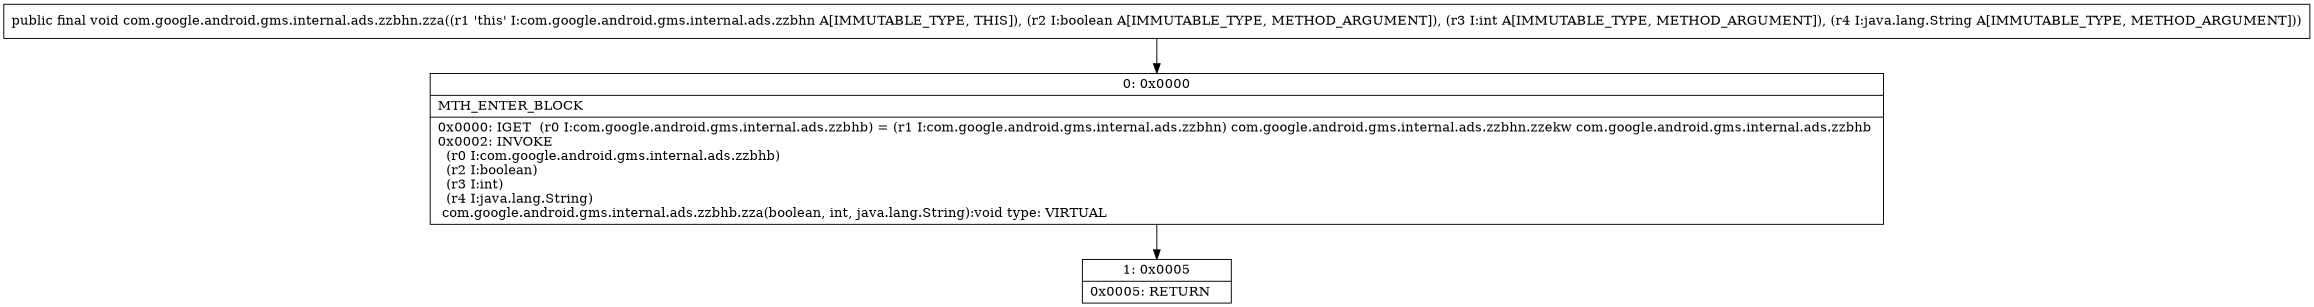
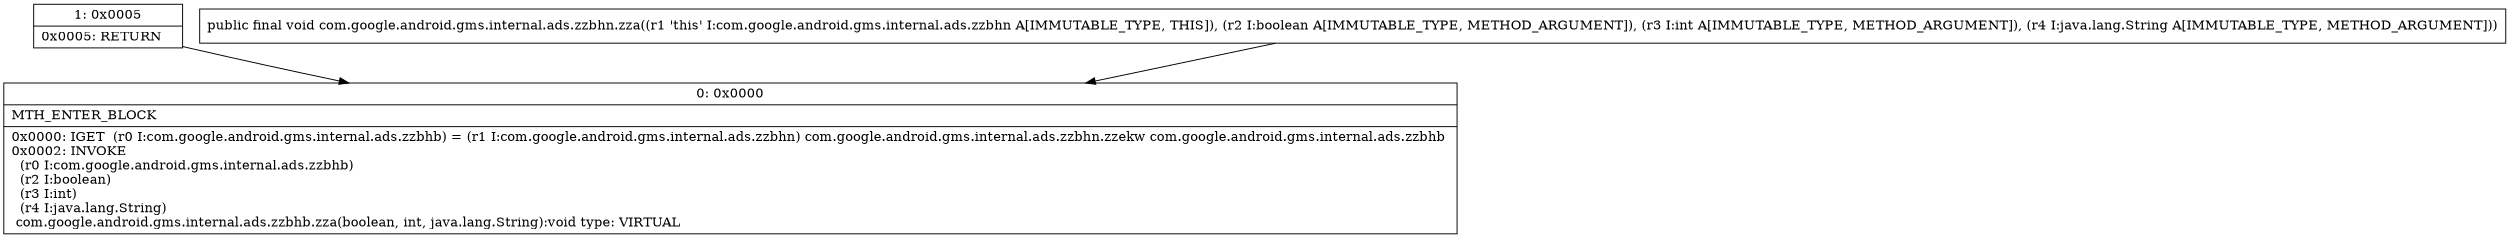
(1157, 237) -> (261, 64)
